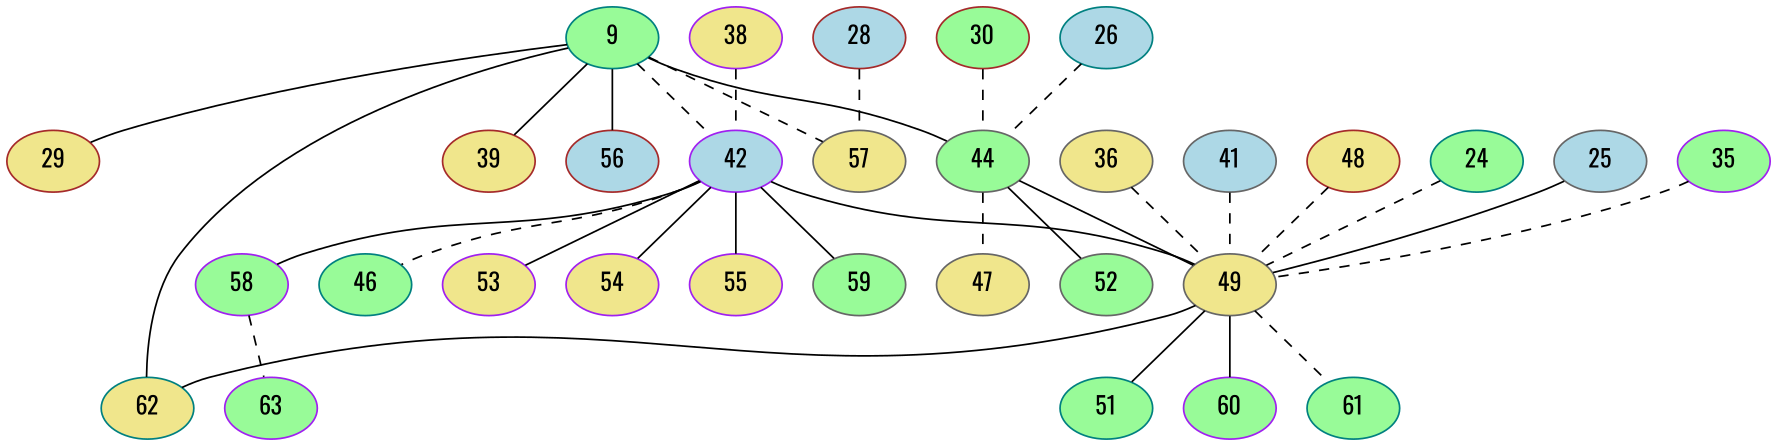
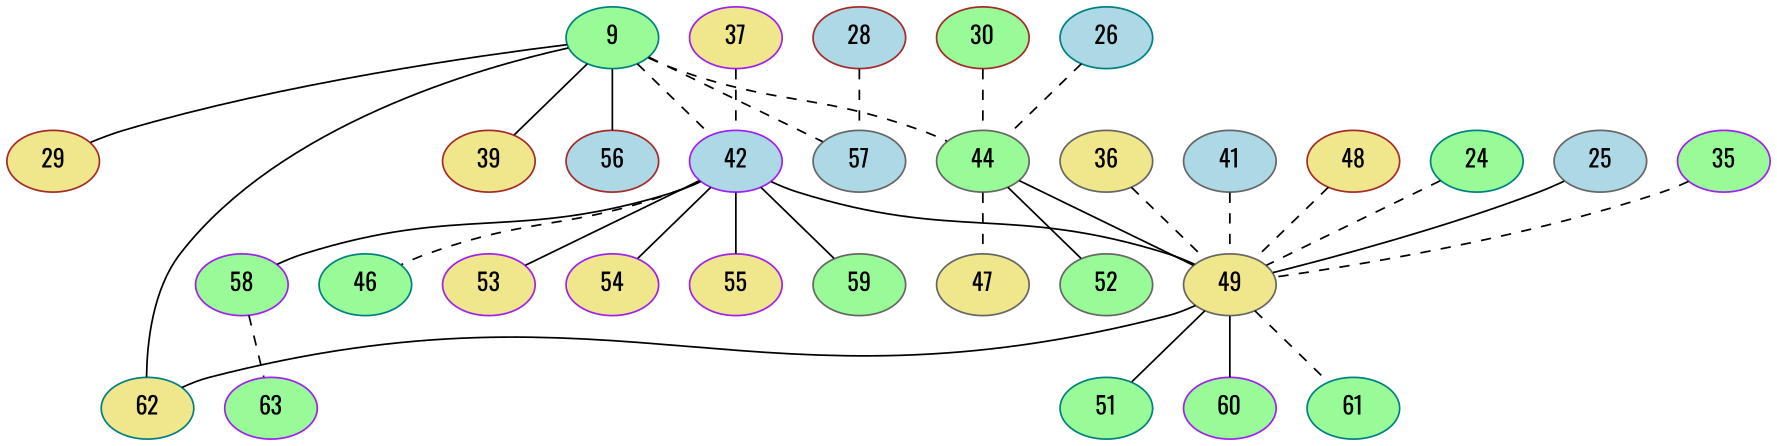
(736, 38) -> (736, 38)
(798, 99) -> (798, 99)
(859, 161) -> (859, 161)
